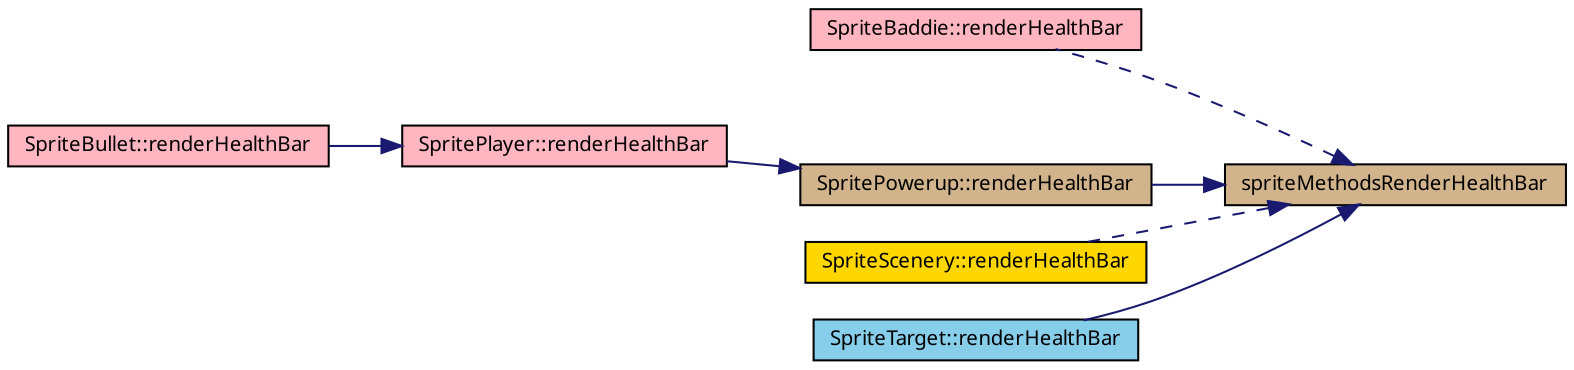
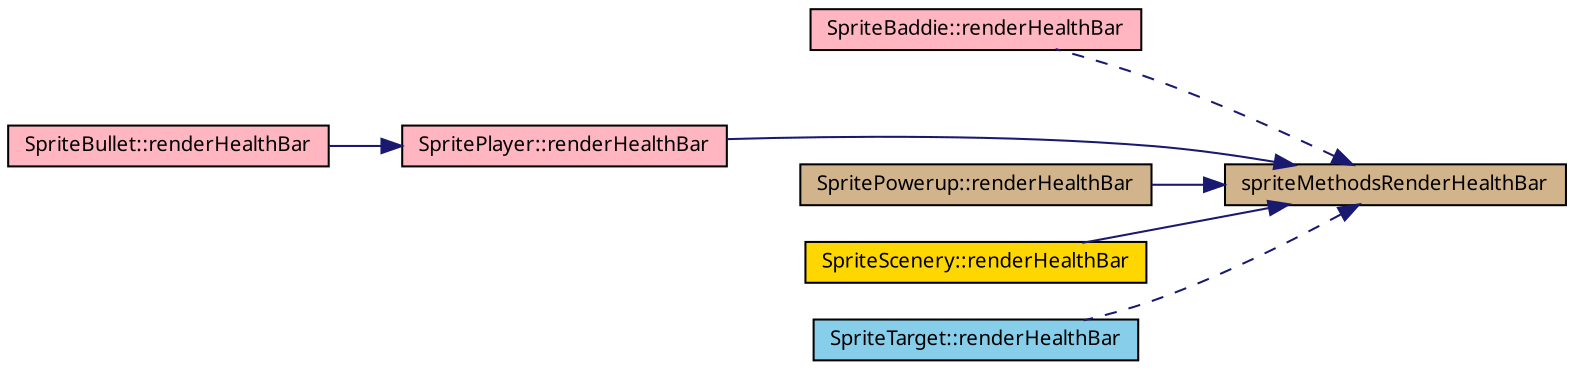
(753, 164) -> (1001, 138)
(1175, 225) -> (1175, 225)
(1216, 276) -> (1216, 276)
